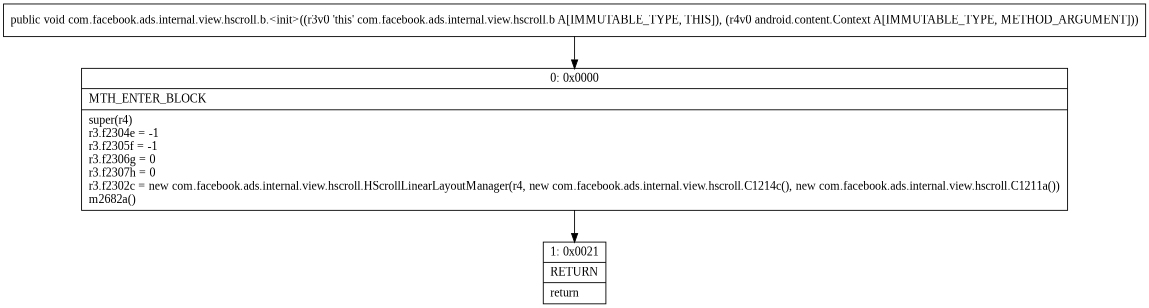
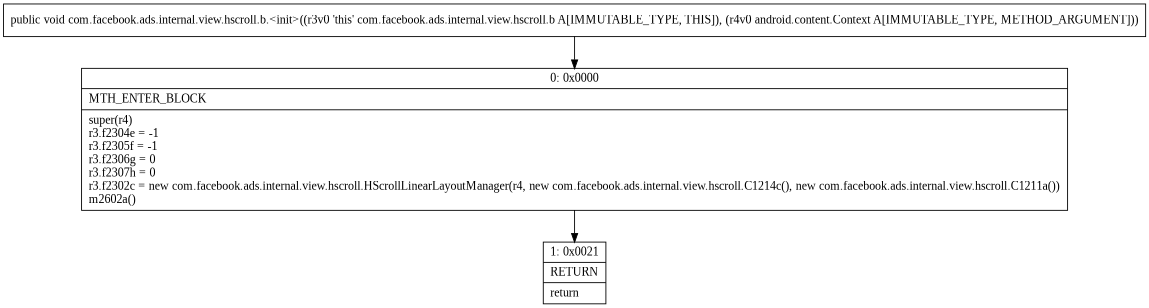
(112, 199) -> (112, 199)
